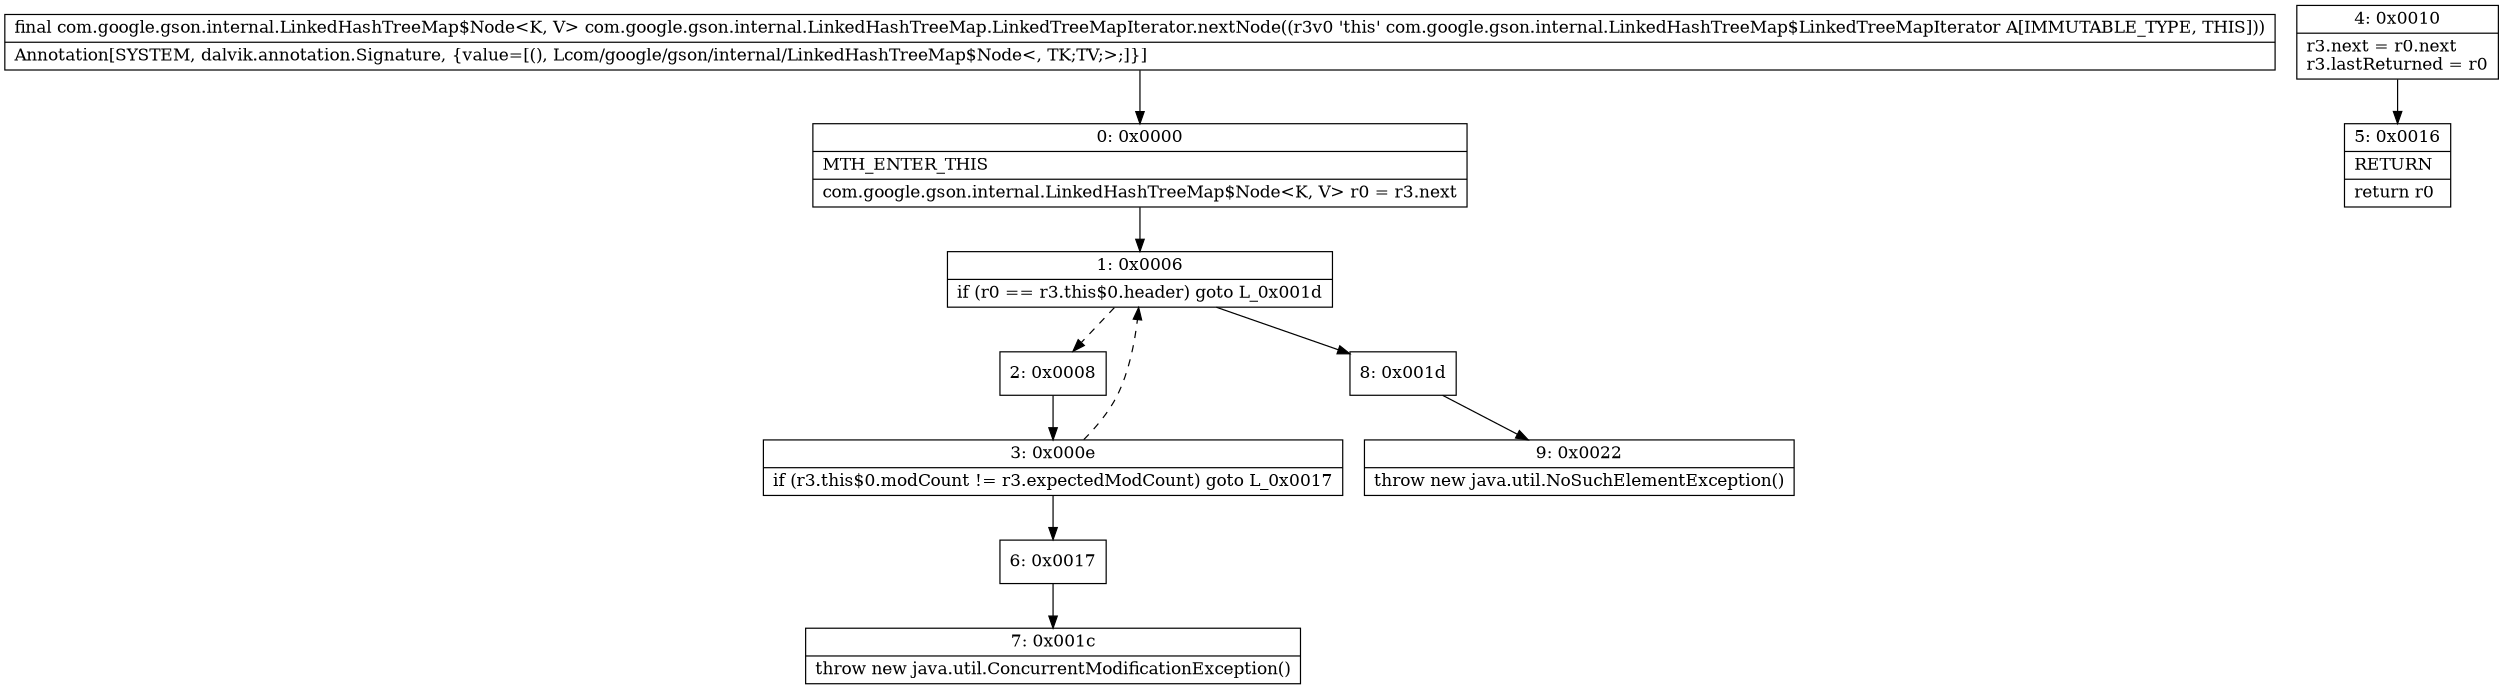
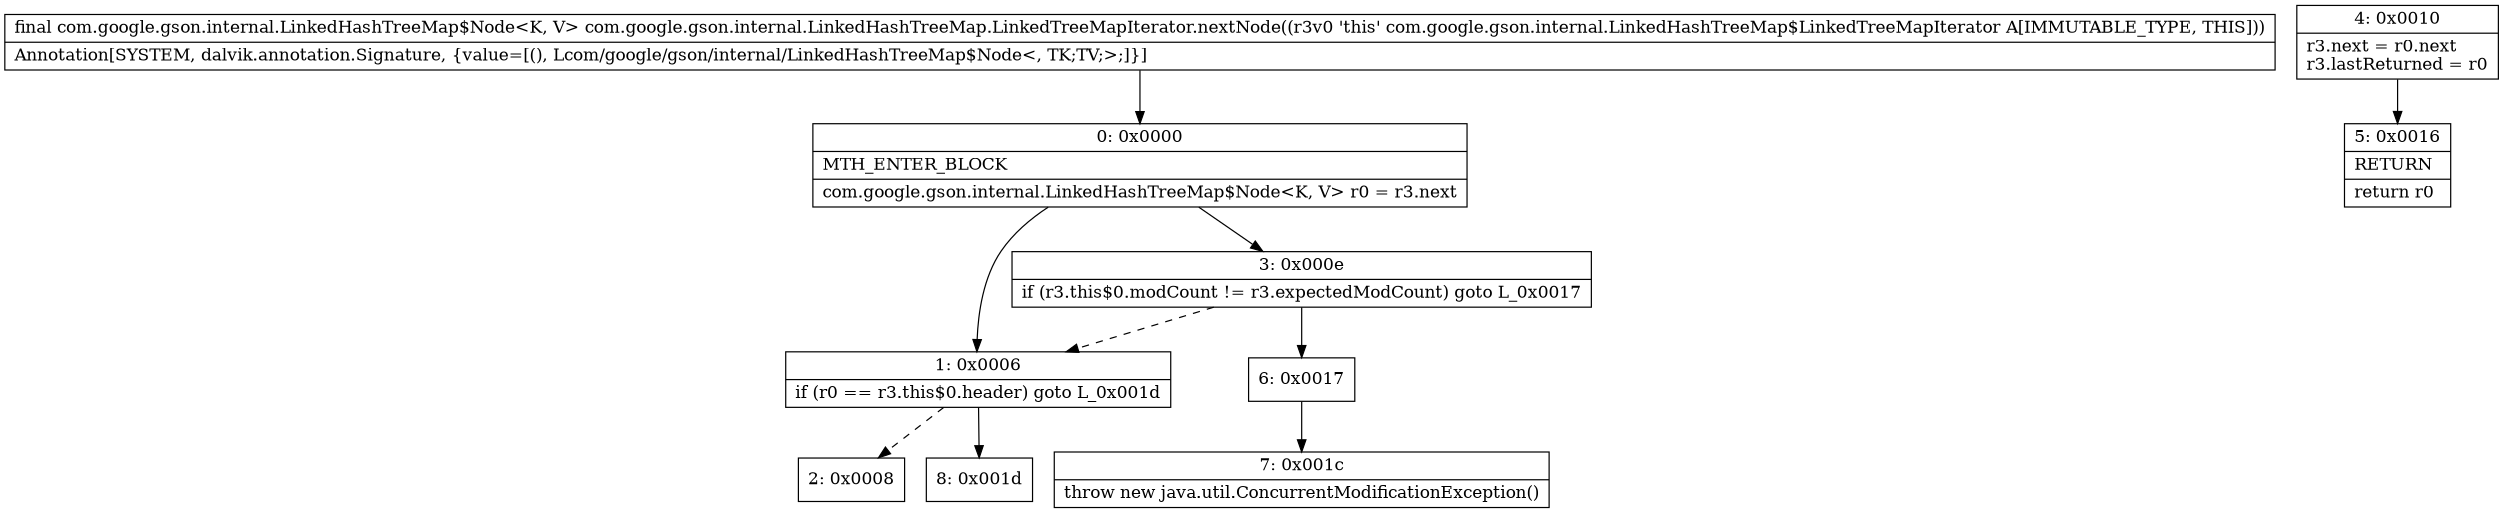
(906, 165) -> (915, 165)
(1053, 412) -> (1226, 226)
(1579, 468) -> none
